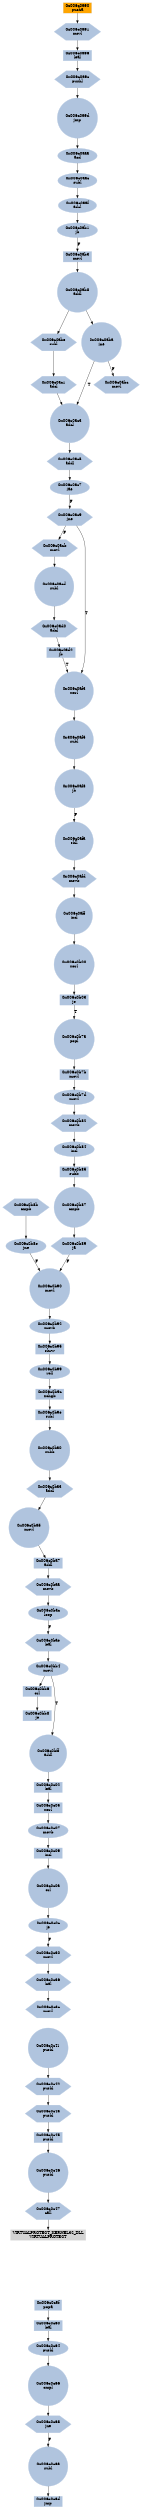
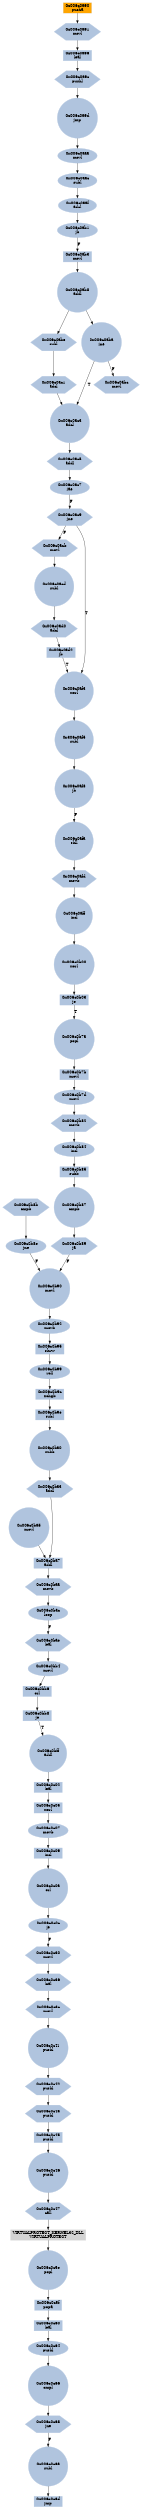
(77, 156) -> (77, 156)
(43, 1502) -> (53, 1526)
(55, 1704) -> (40, 1727)
none -> (48, 2022)
none -> (48, 2270)
